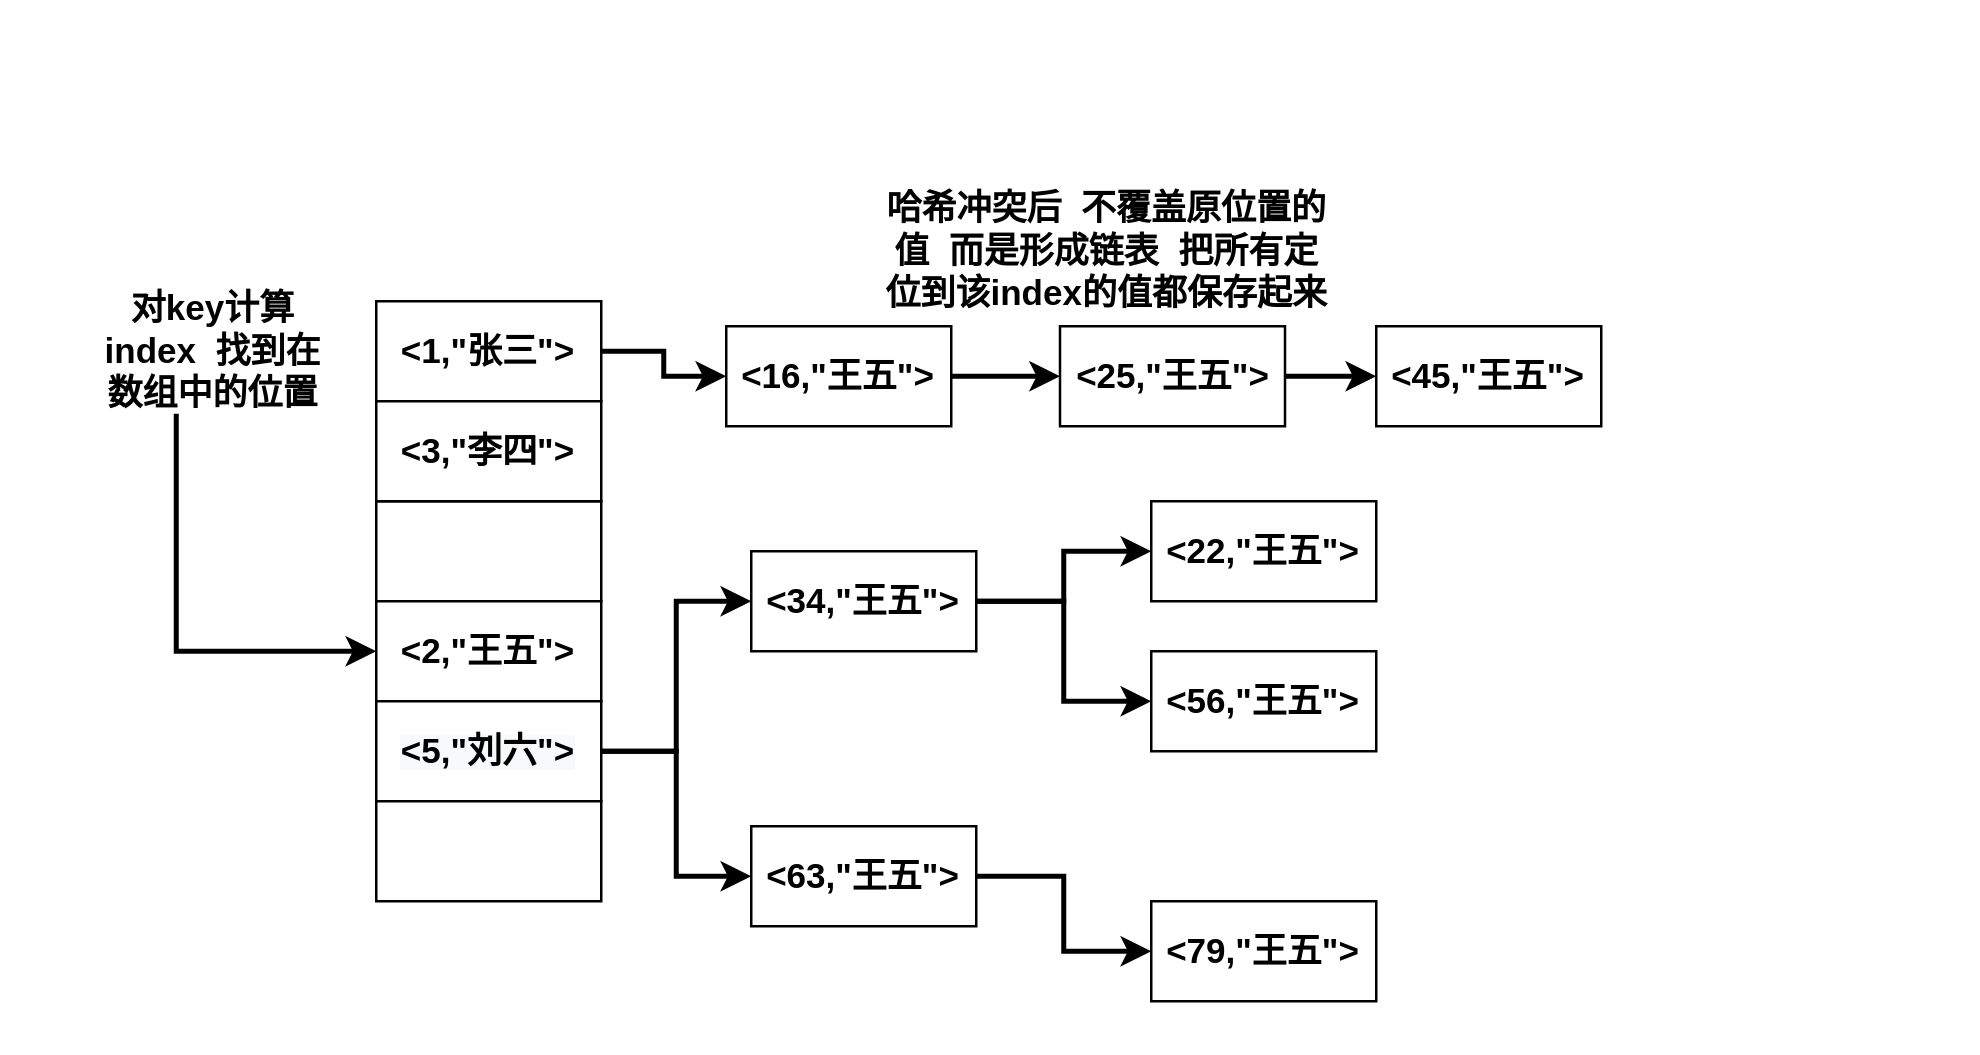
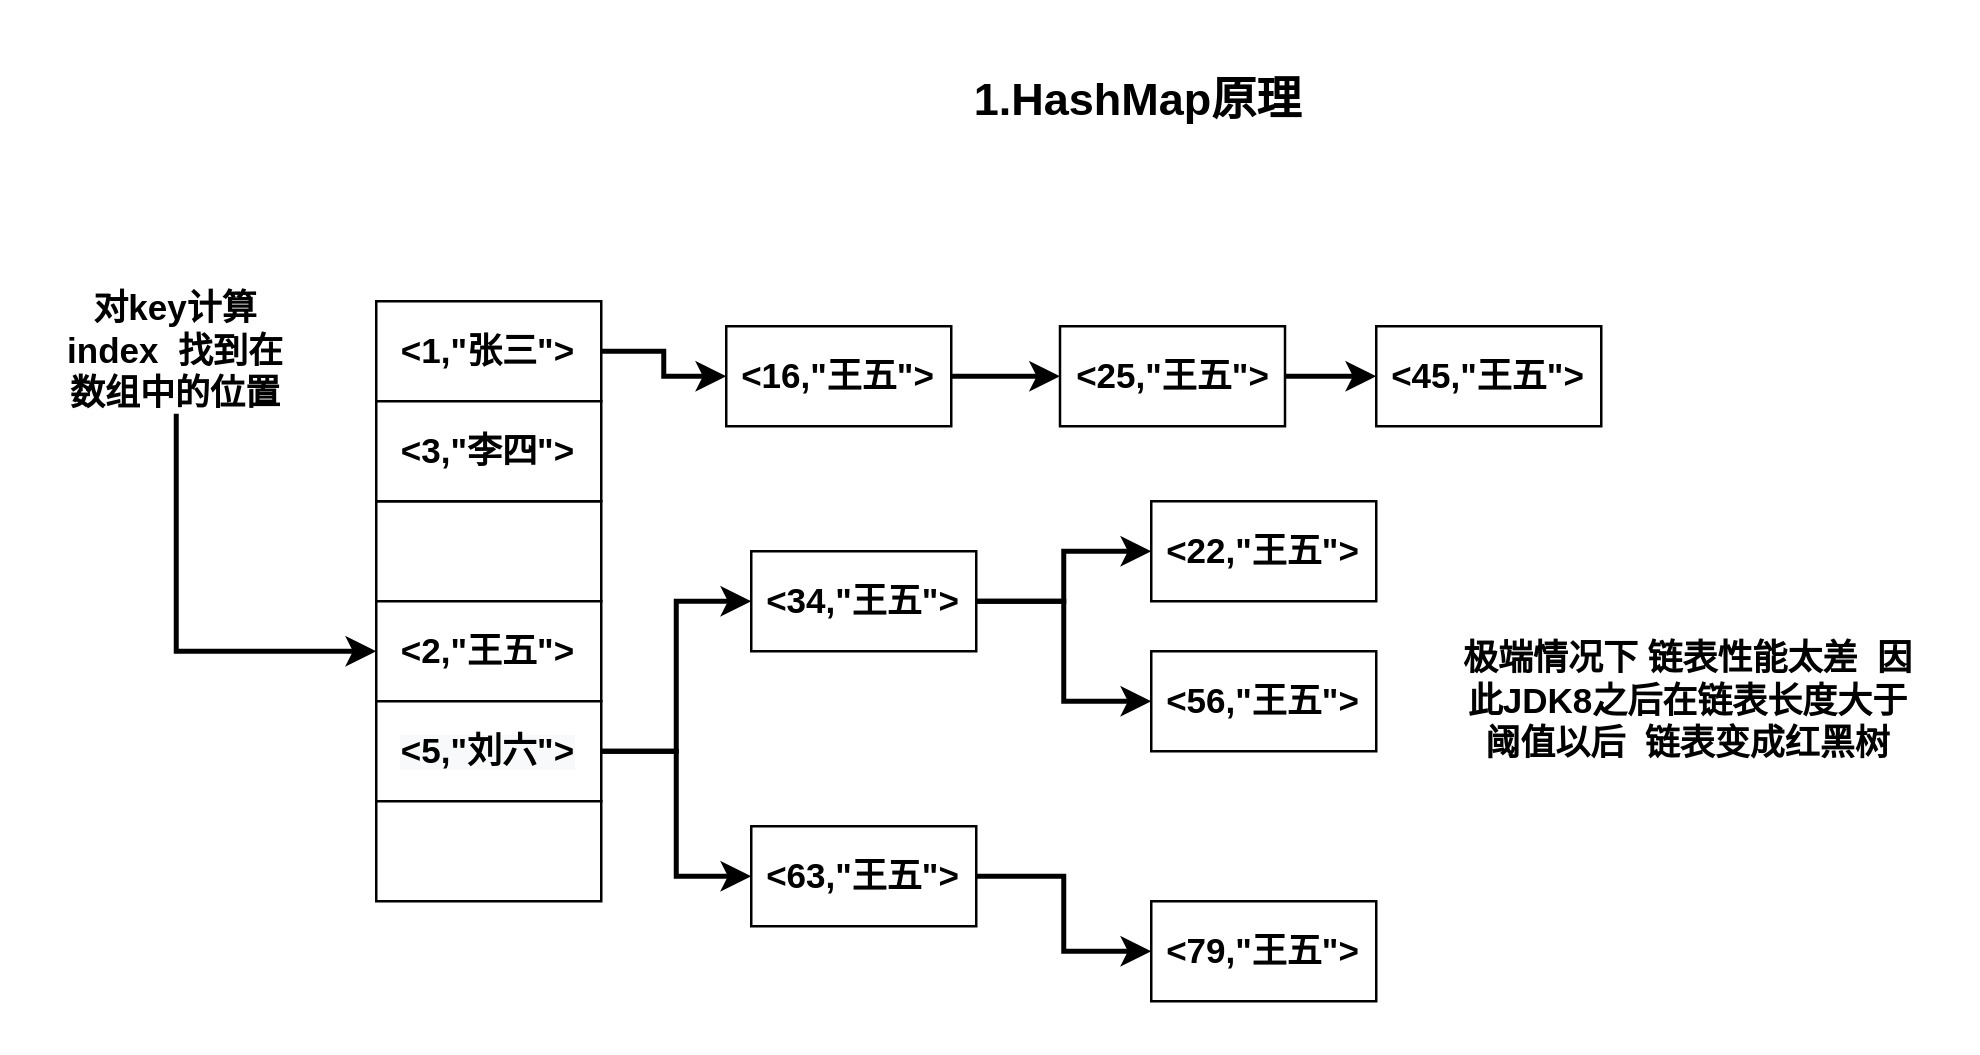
none -> (1139, 101)
(1108, 251) -> none
(214, 351) -> (176, 351)
none -> (1689, 701)
